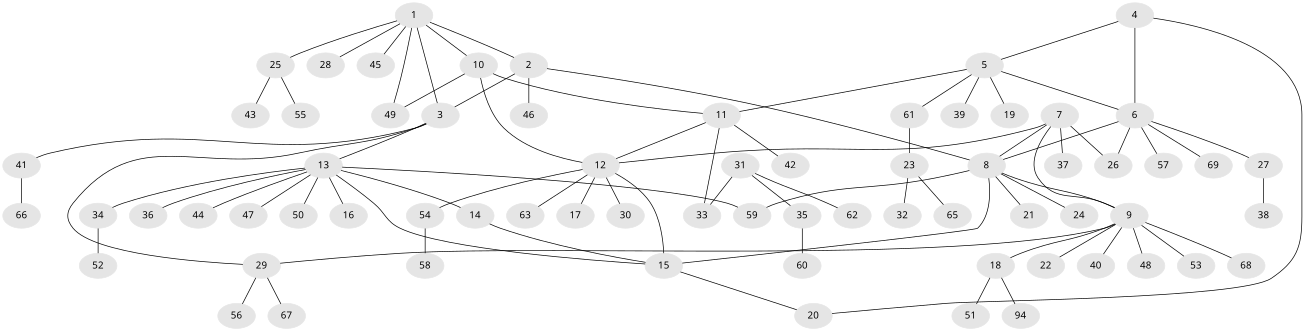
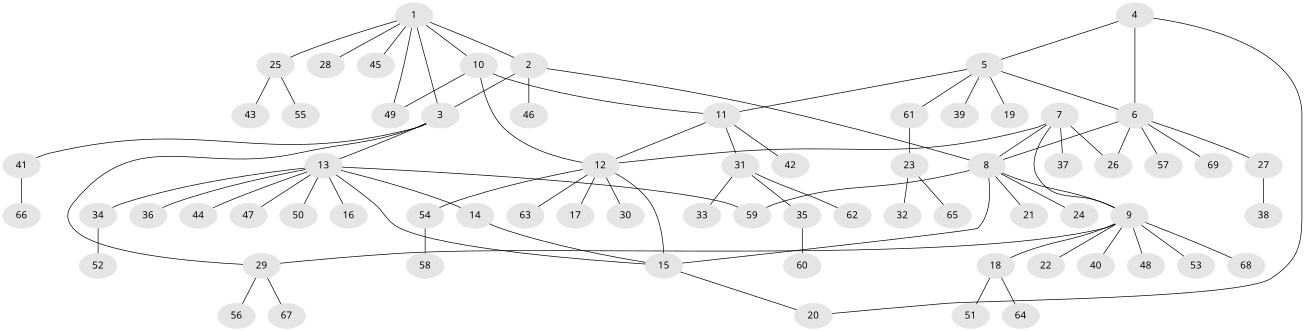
(712, 166) -> (731, 140)
(1021, 316) -> (1021, 316)
